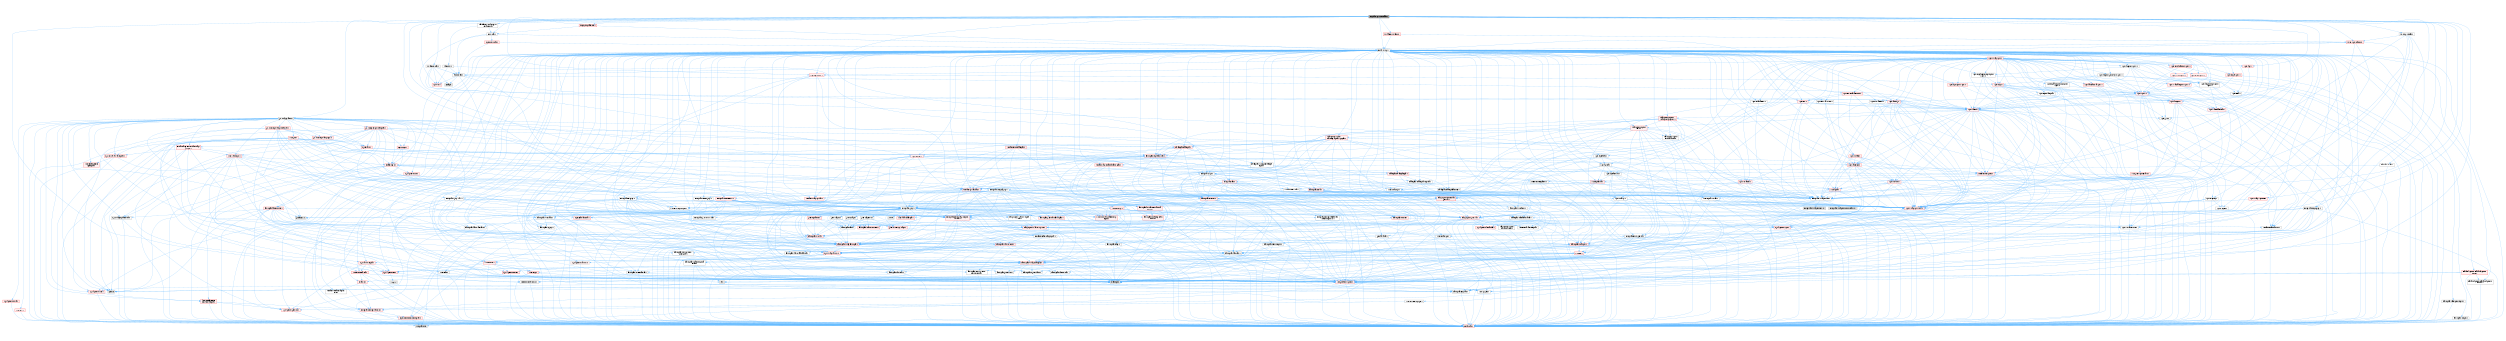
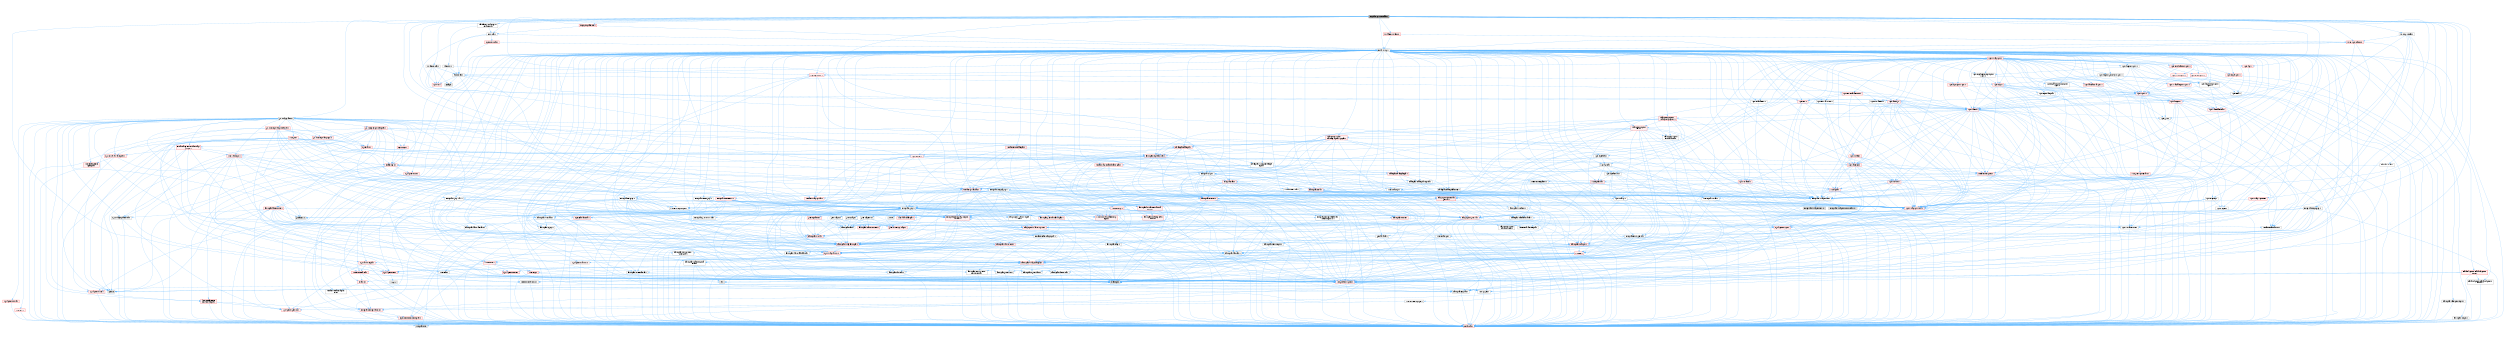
(1486, 228) -> none
